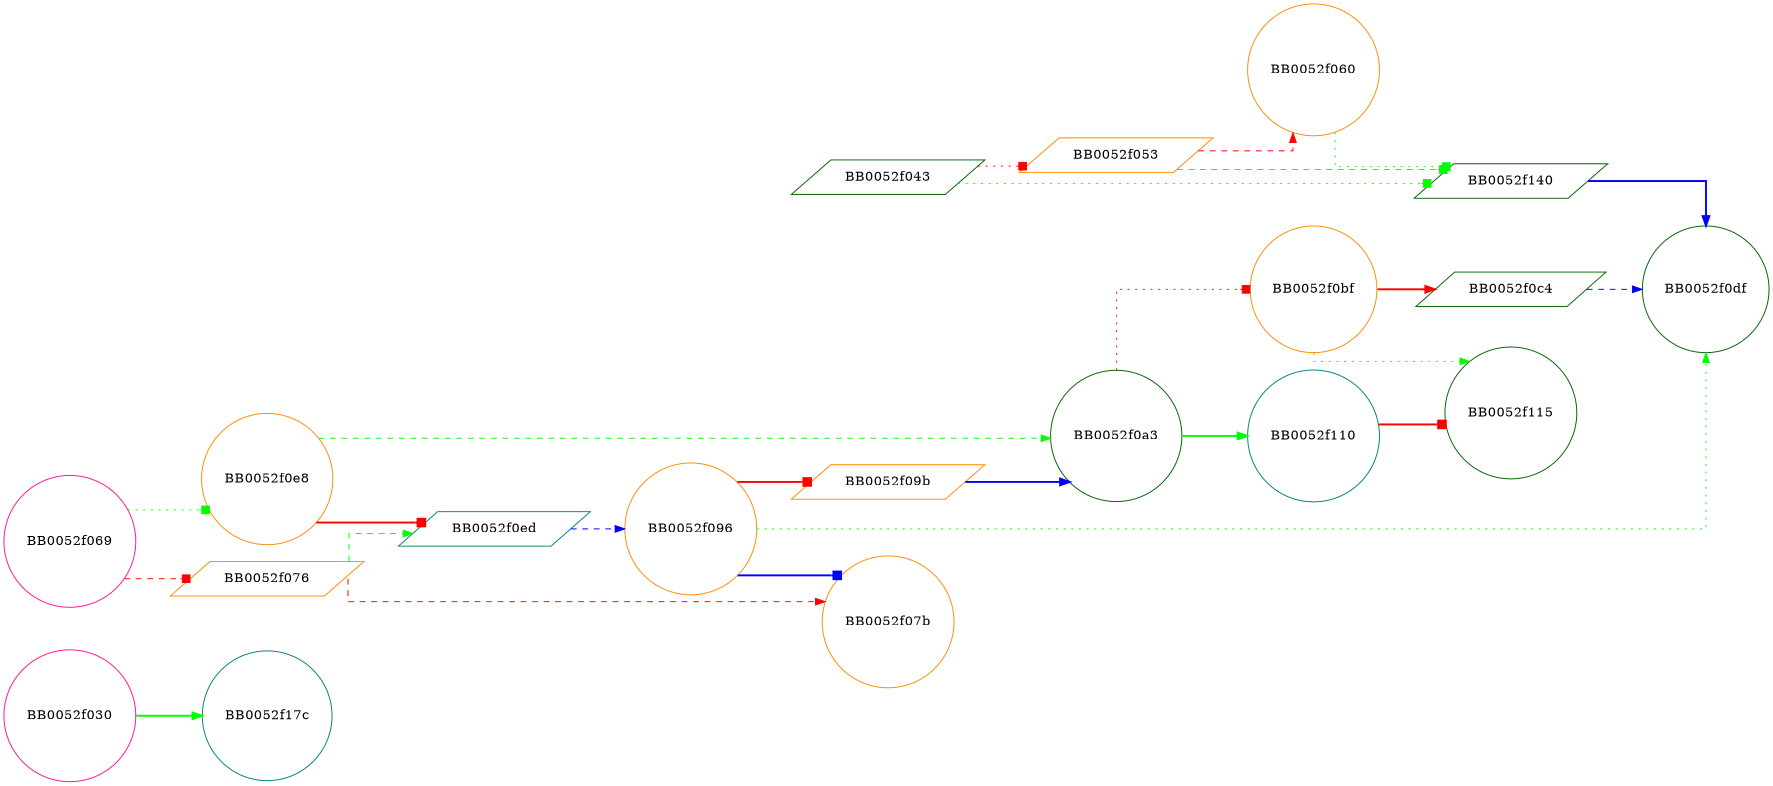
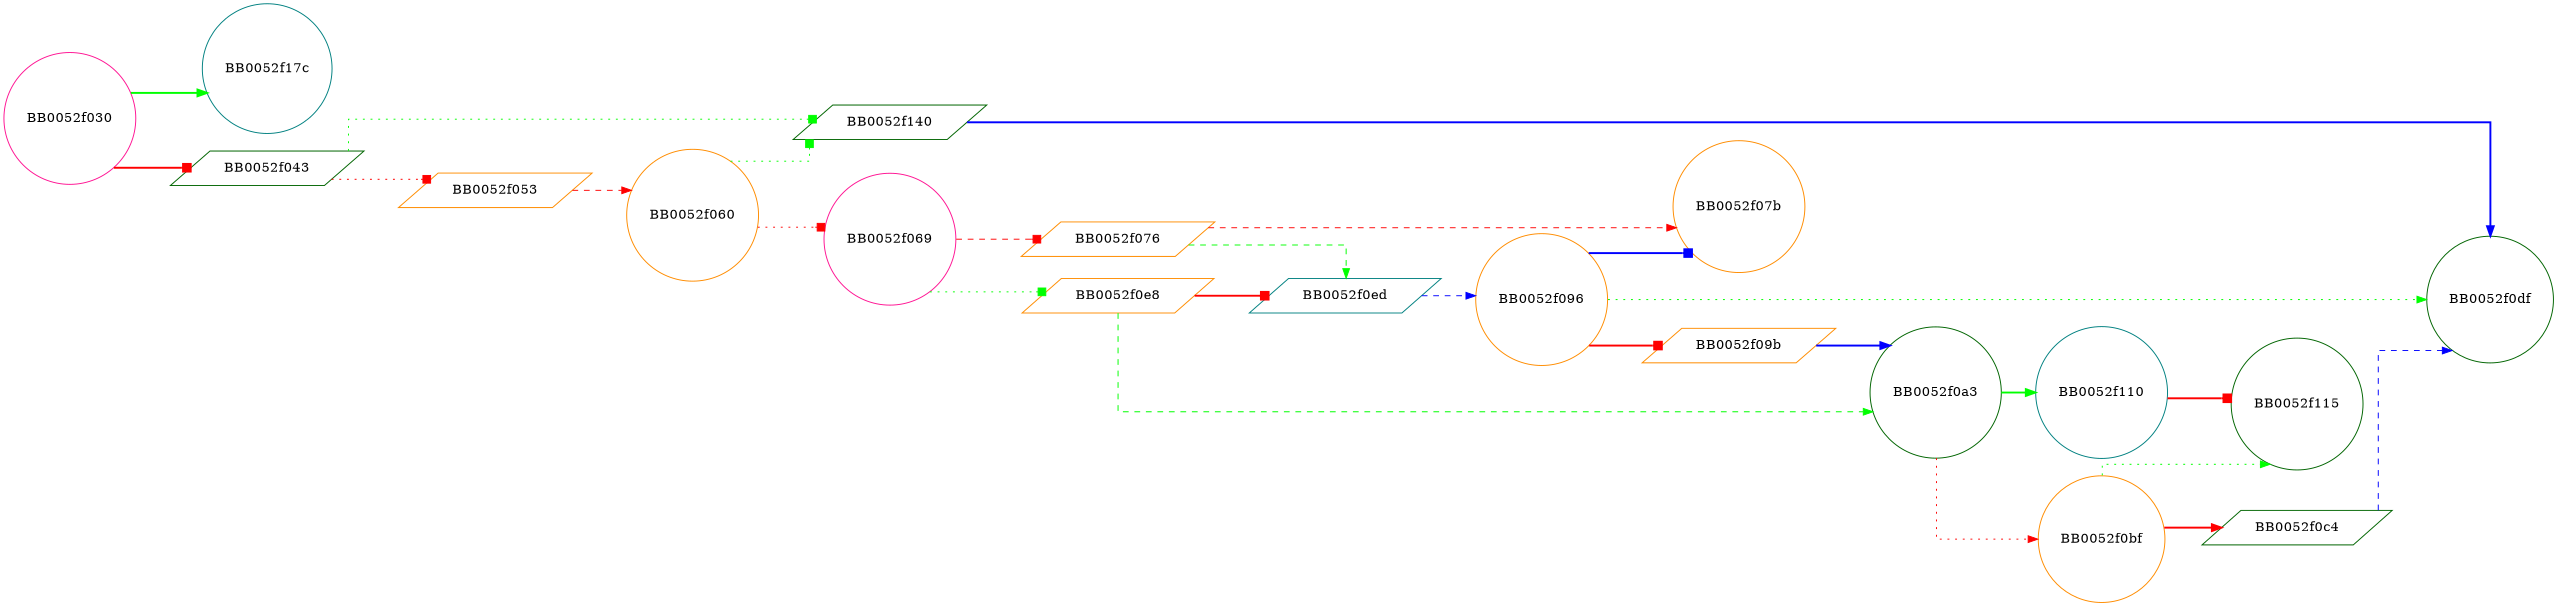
none -> (148, 168)
(1307, 170) -> none
none -> (787, 227)
(1138, 289) -> (1942, 539)
(267, 479) -> (1118, 296)
